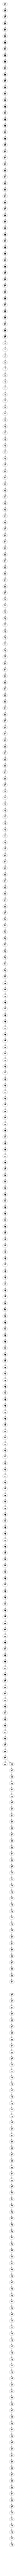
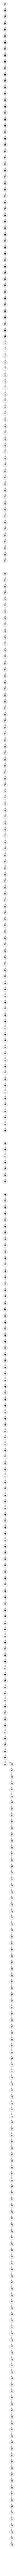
(5, 567) -> none
(5, 1137) -> none
(5, 1188) -> none
none -> (12, 1988)
